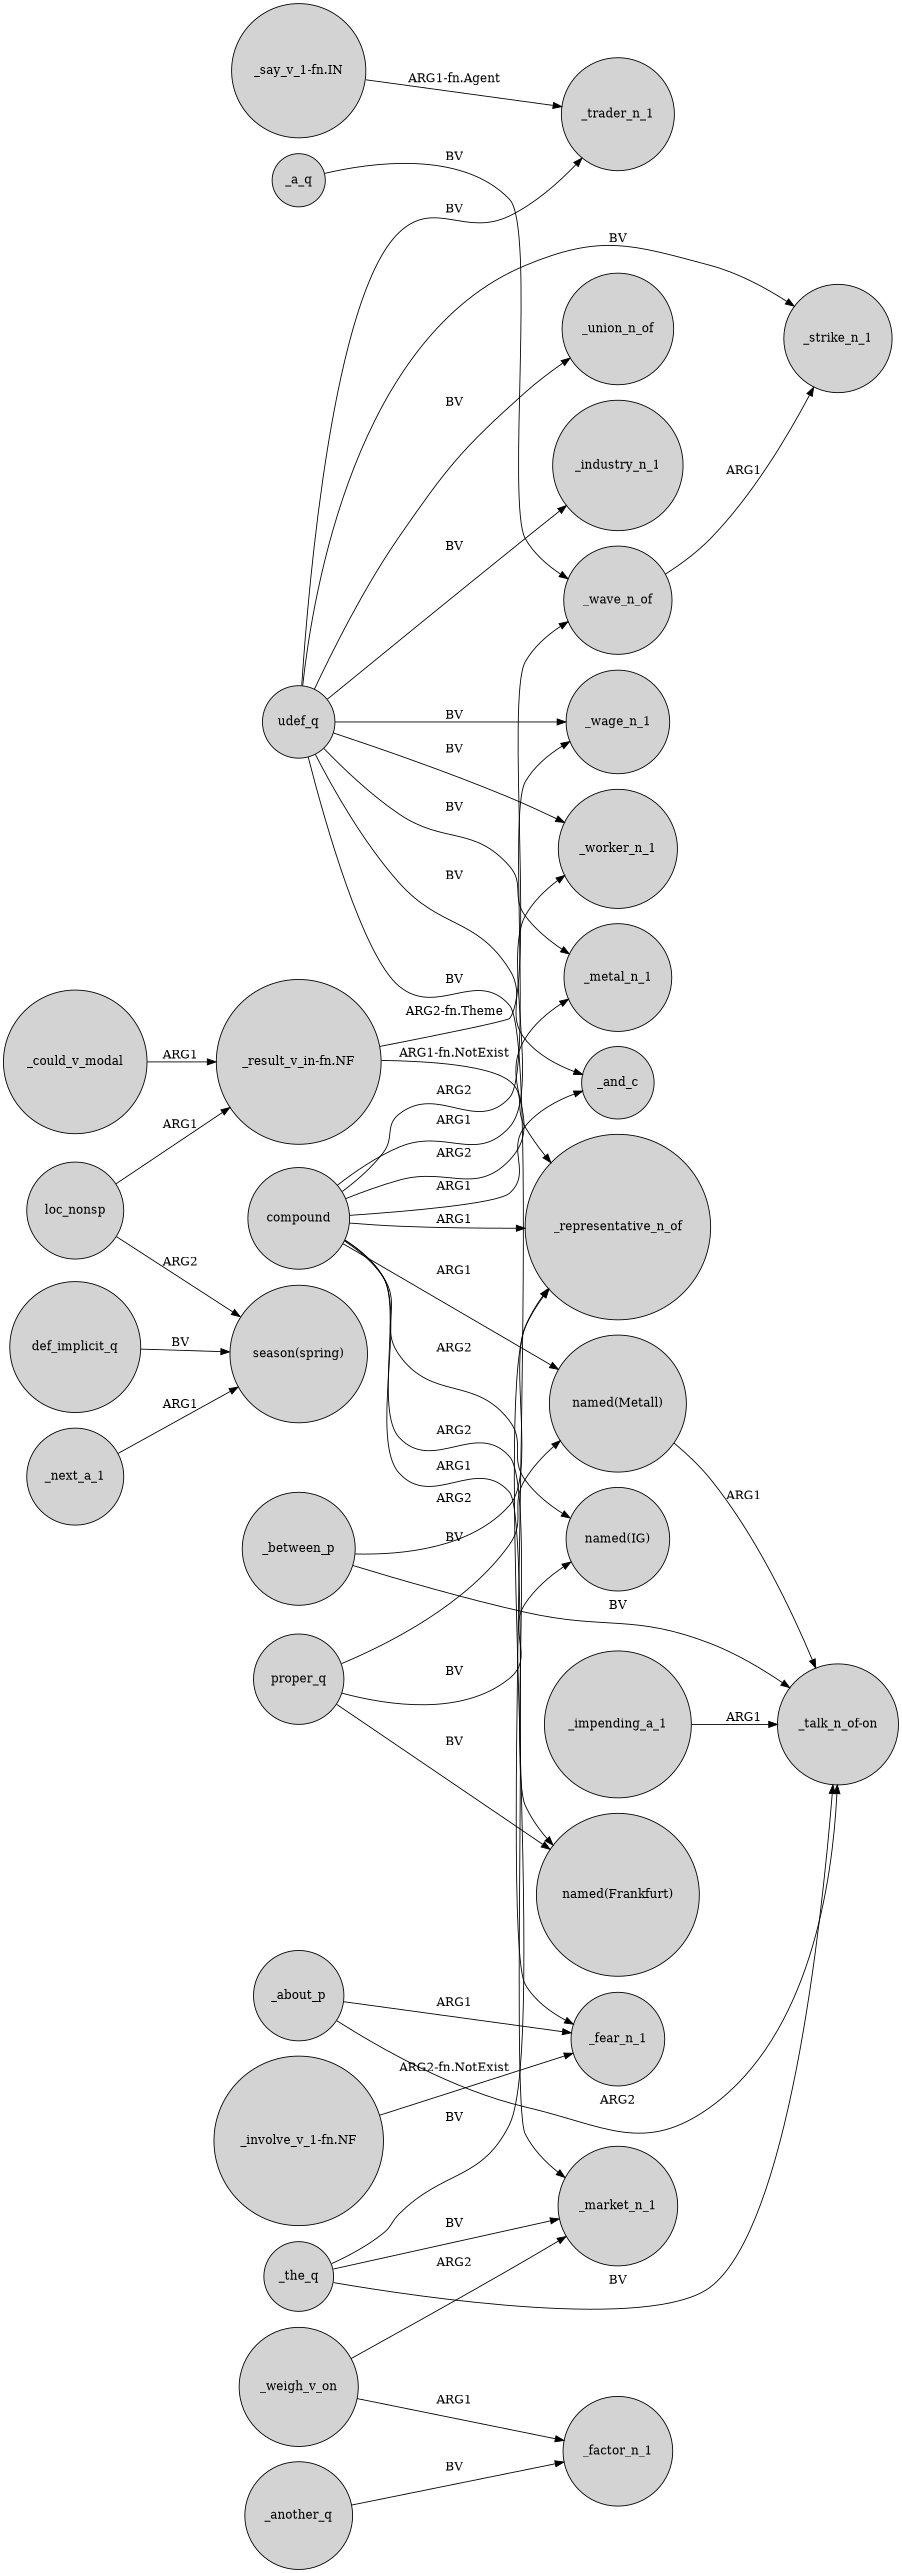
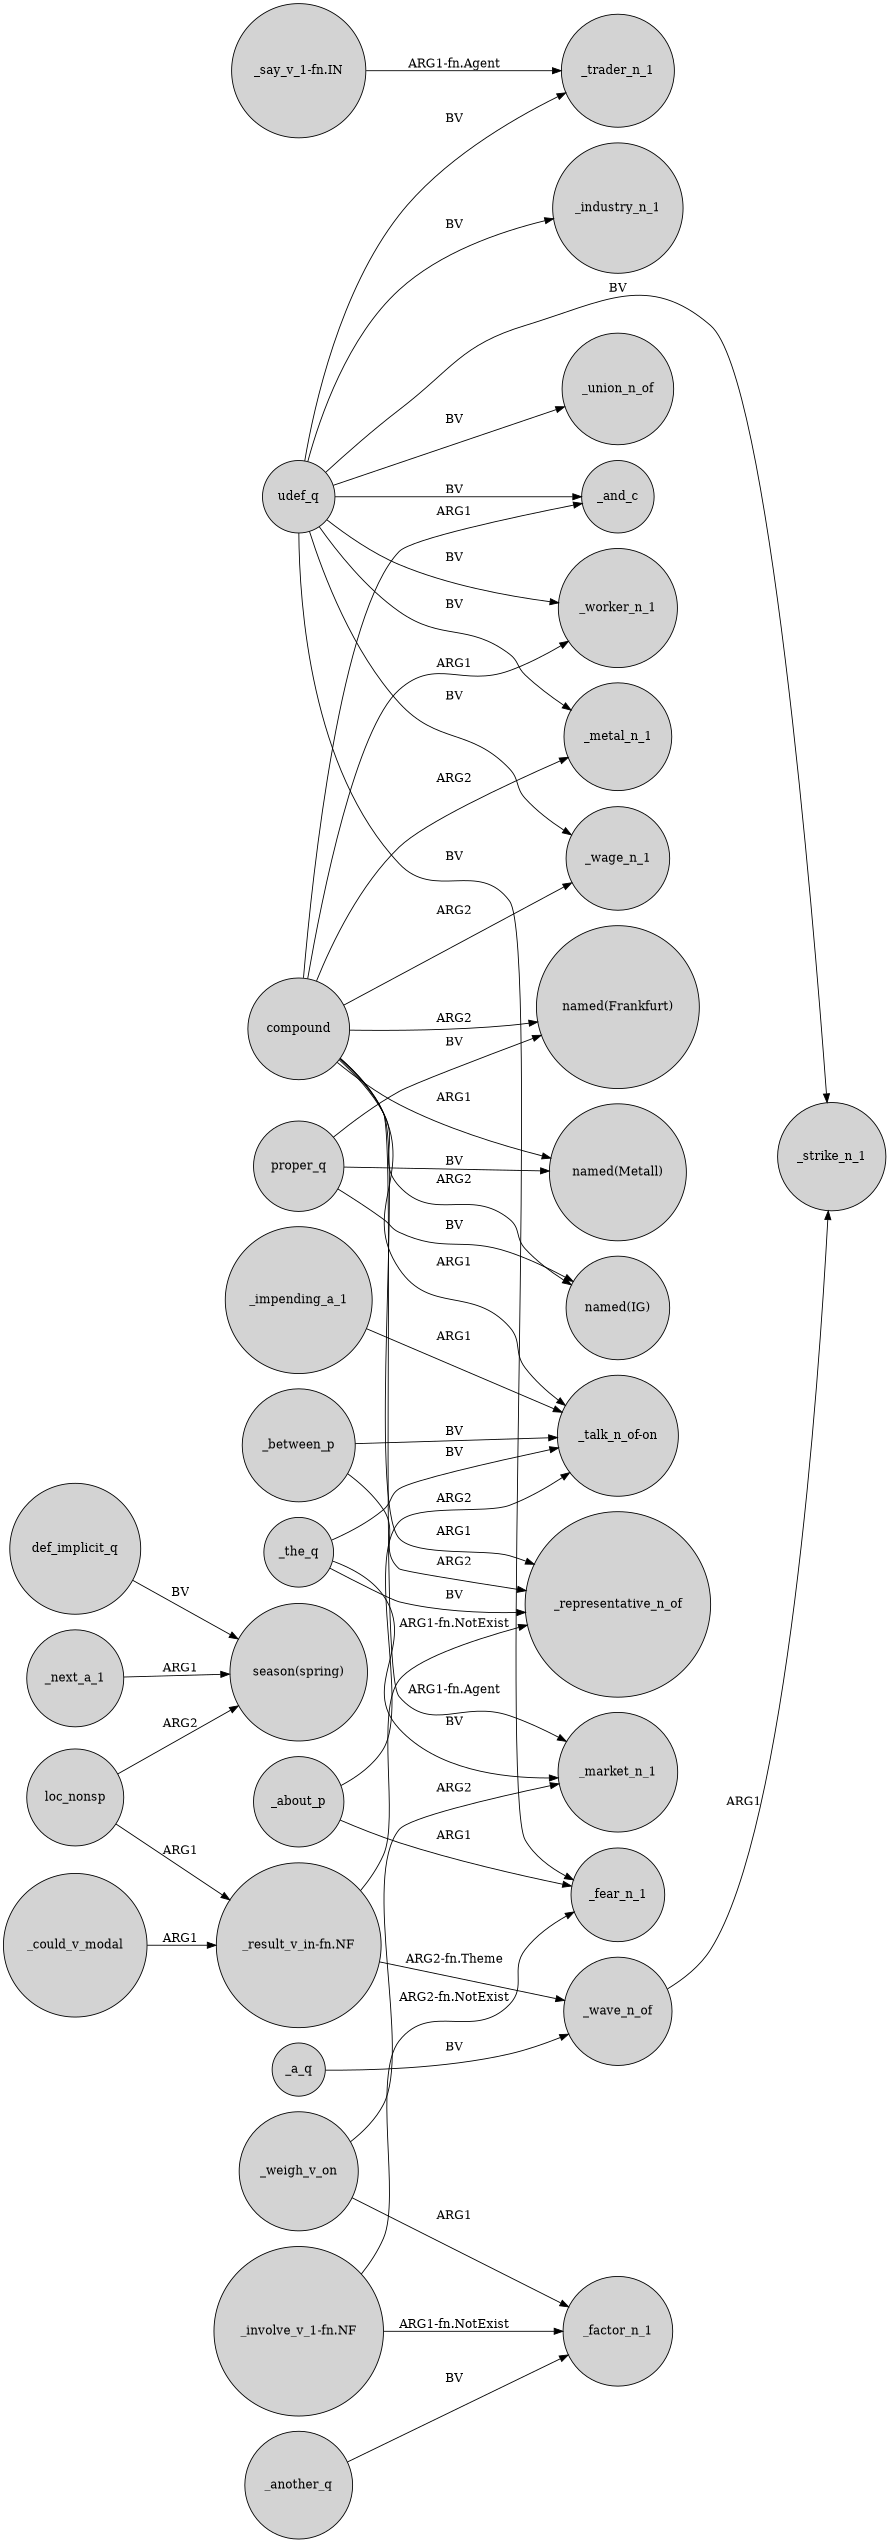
(454, 1467) -> (454, 1690)
(755, 1544) -> (396, 1264)
none -> (469, 2331)
